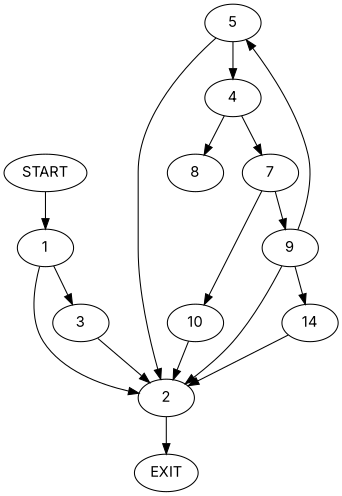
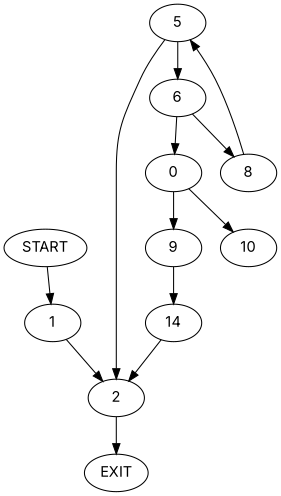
(233, 98) -> (178, 98)
(302, 134) -> (225, 100)
(270, 173) -> (174, 173)
(81, 323) -> none
(244, 327) -> none
(183, 356) -> none
